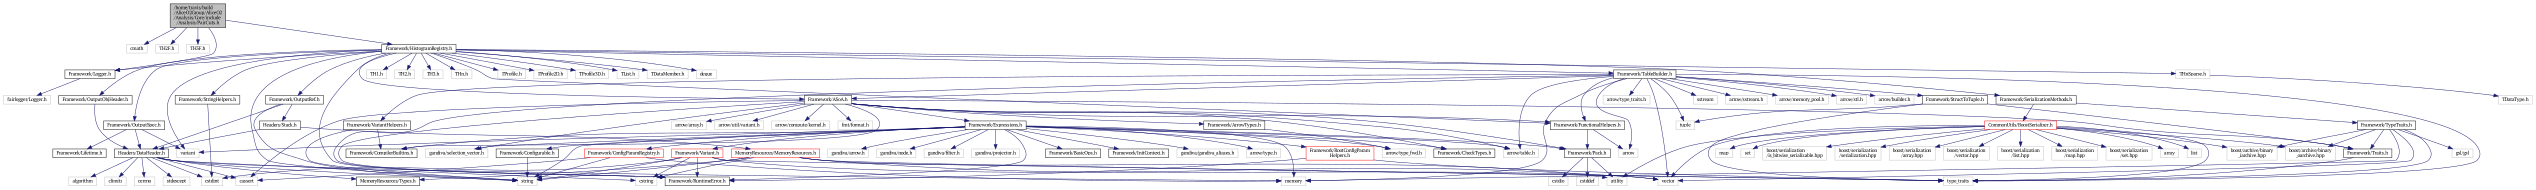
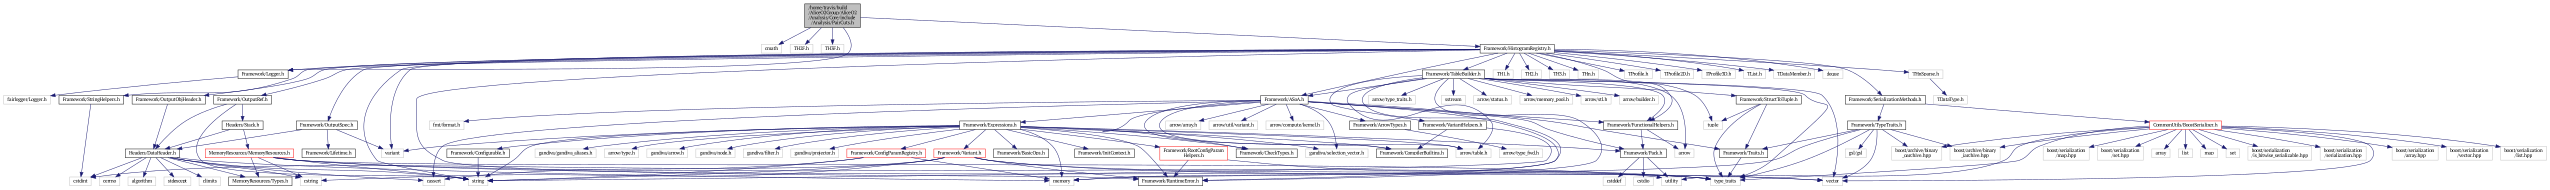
(1746, 100) -> (1493, 100)
(1206, 133) -> none
